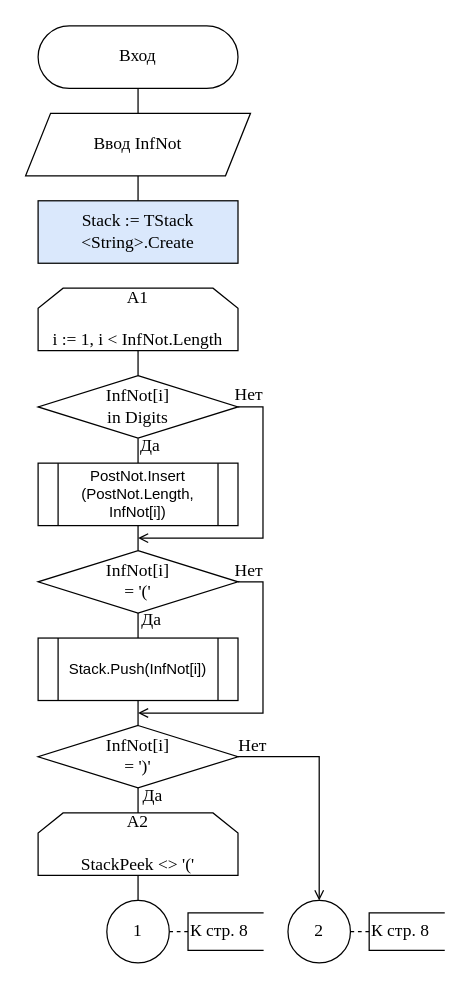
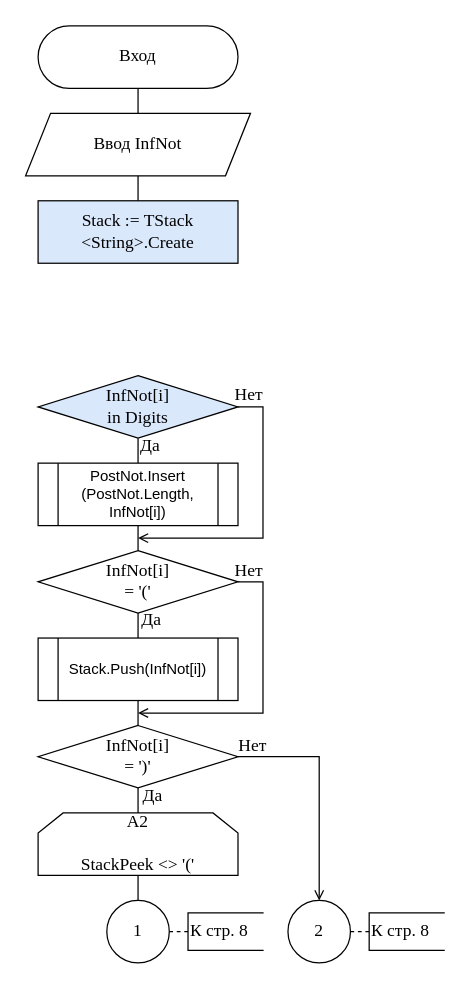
(138, 319) -> none
(138, 363) -> none
(138, 407) -> (138, 407)
